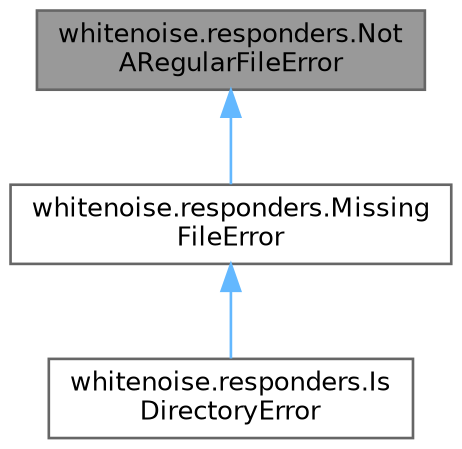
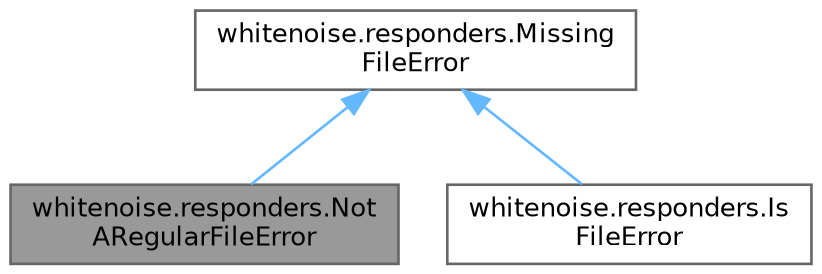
(231, 151) -> (300, 146)
(231, 398) -> (629, 224)
